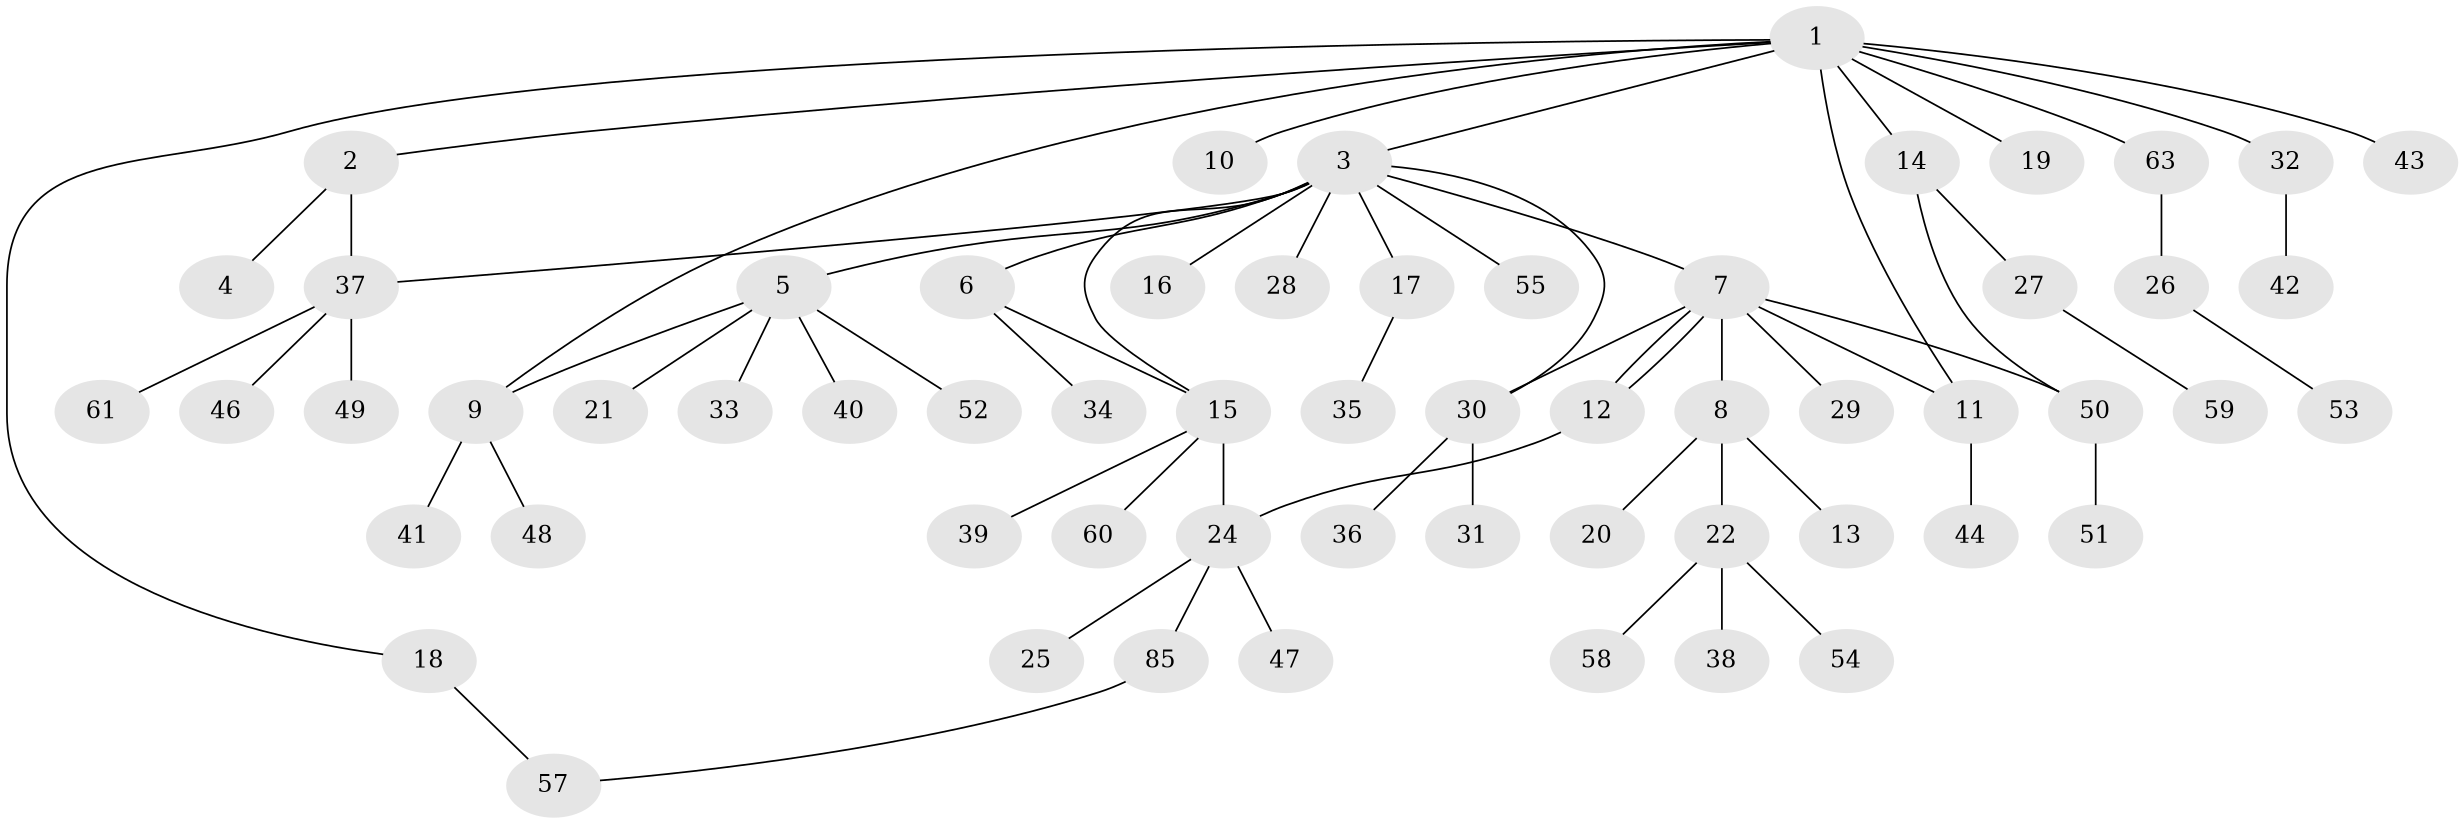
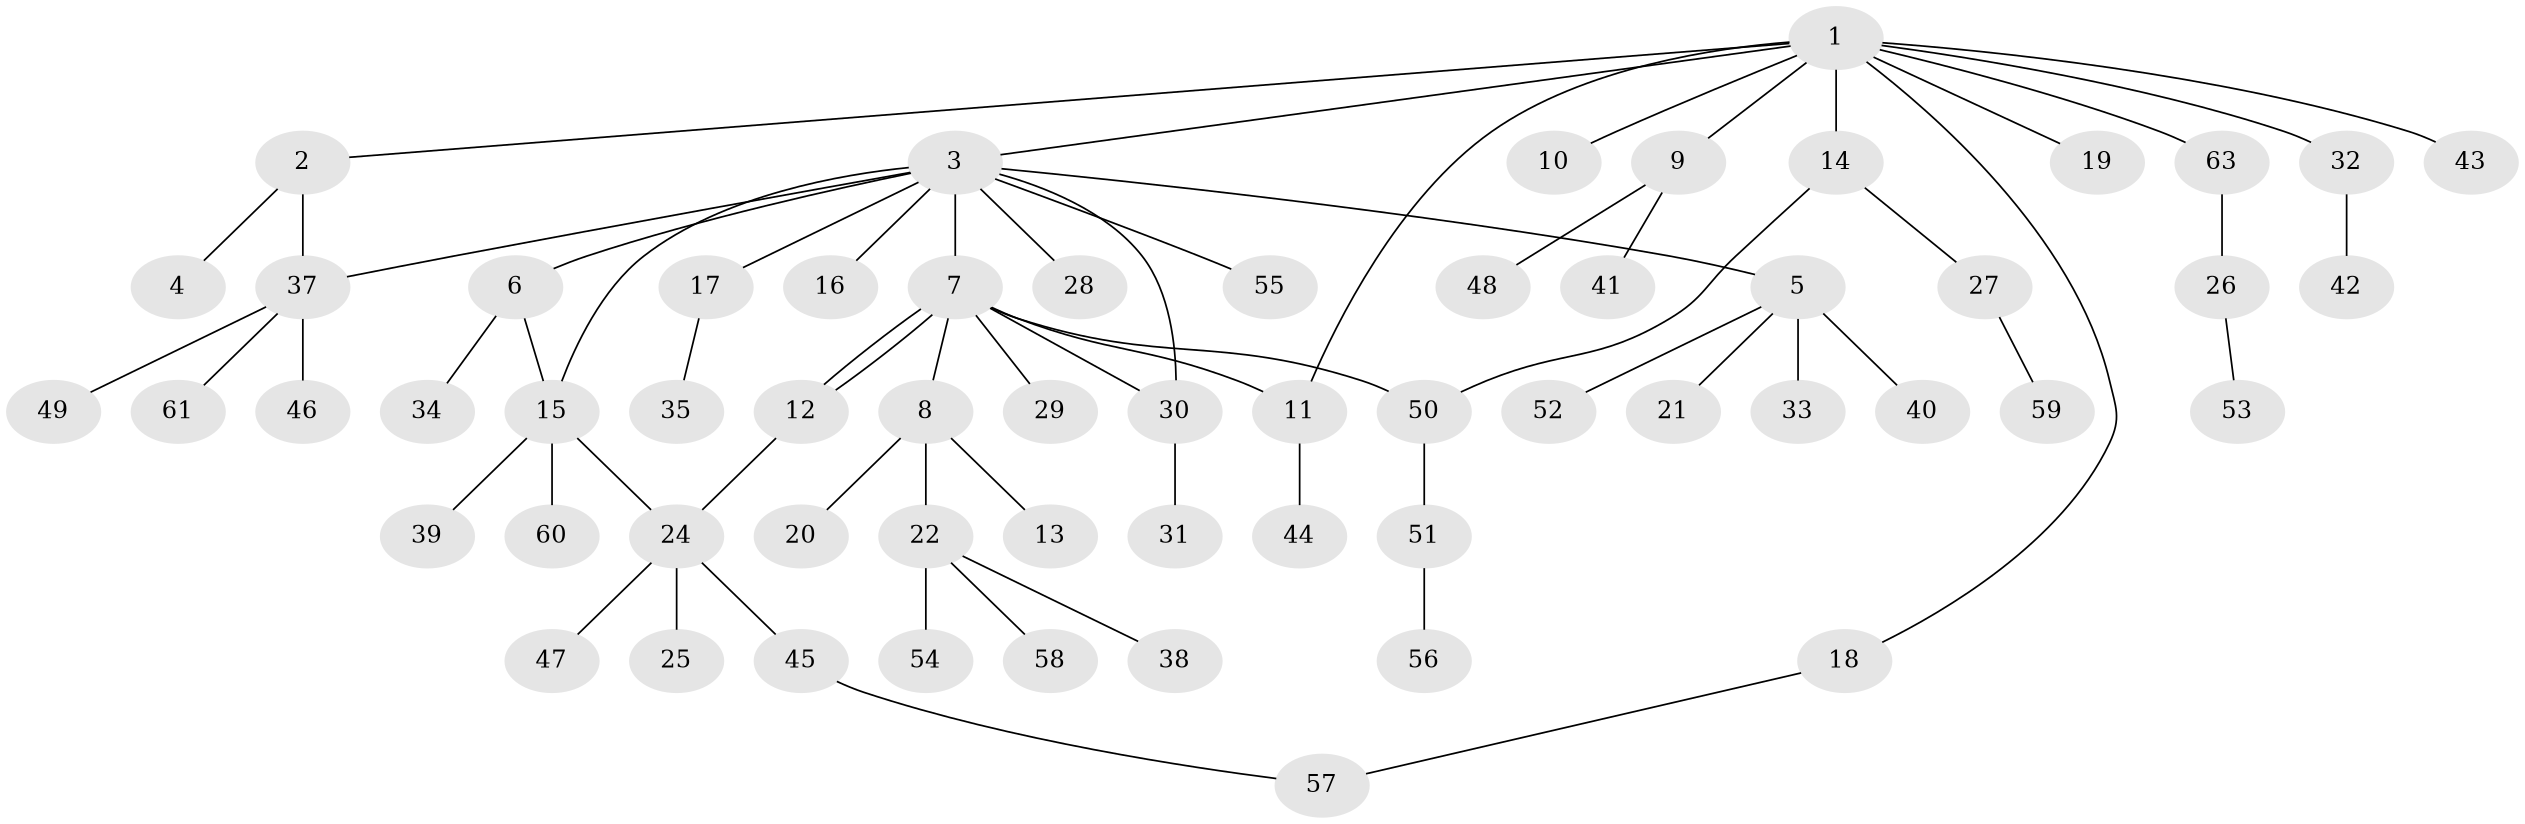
(627, 345) -> none
(1348, 536) -> none
(1161, 661) -> (801, 661)
none -> (1424, 661)
